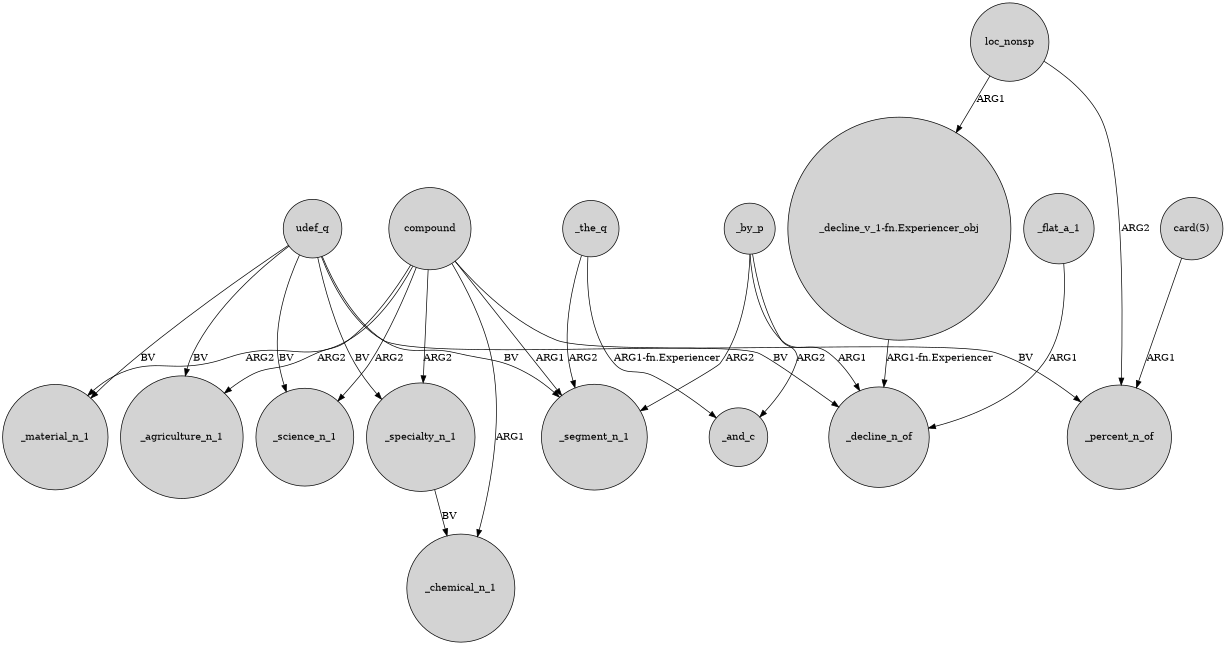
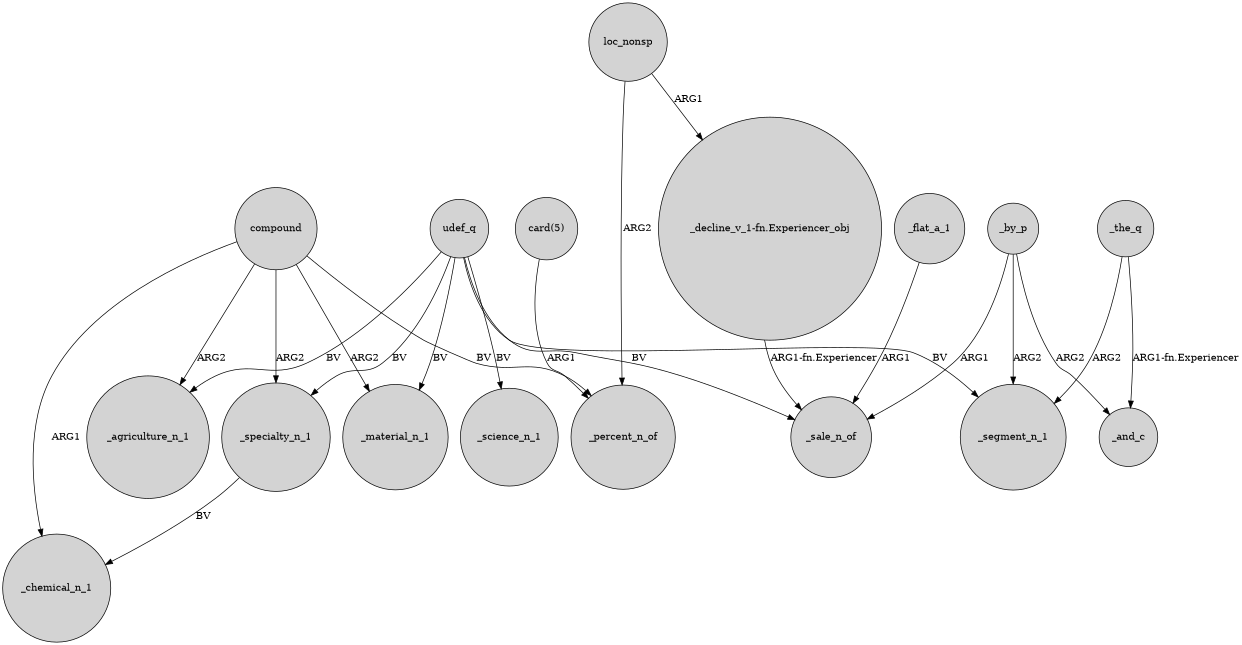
(506, 326) -> none
(386, 335) -> none
(879, 437) -> (831, 437)
